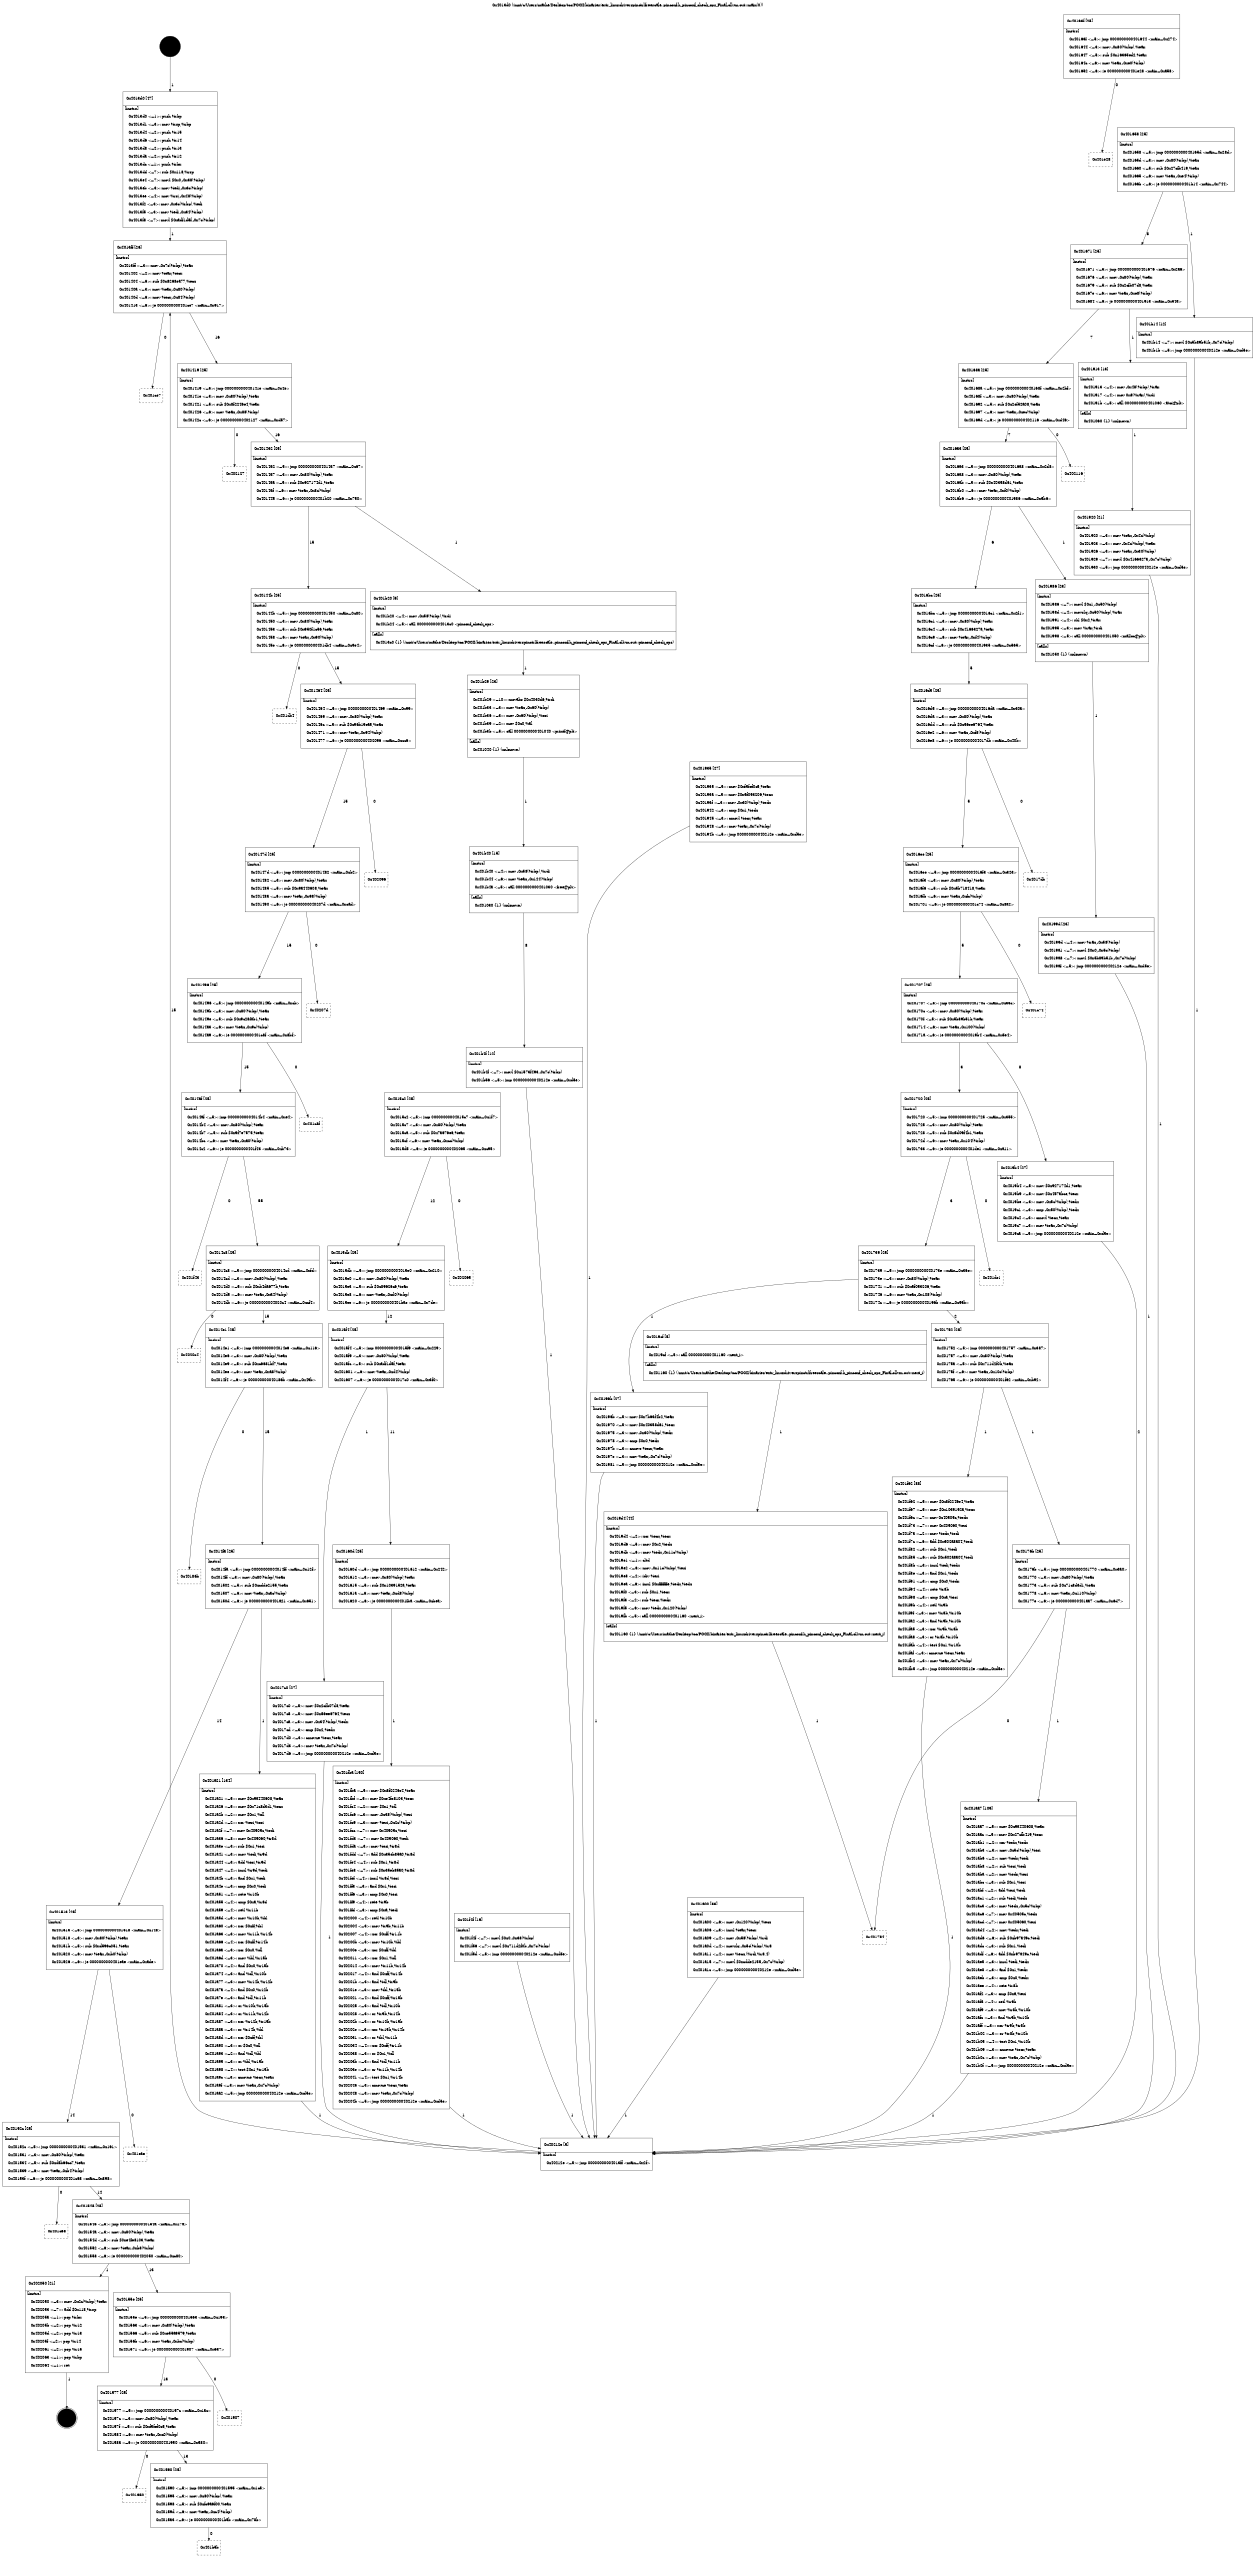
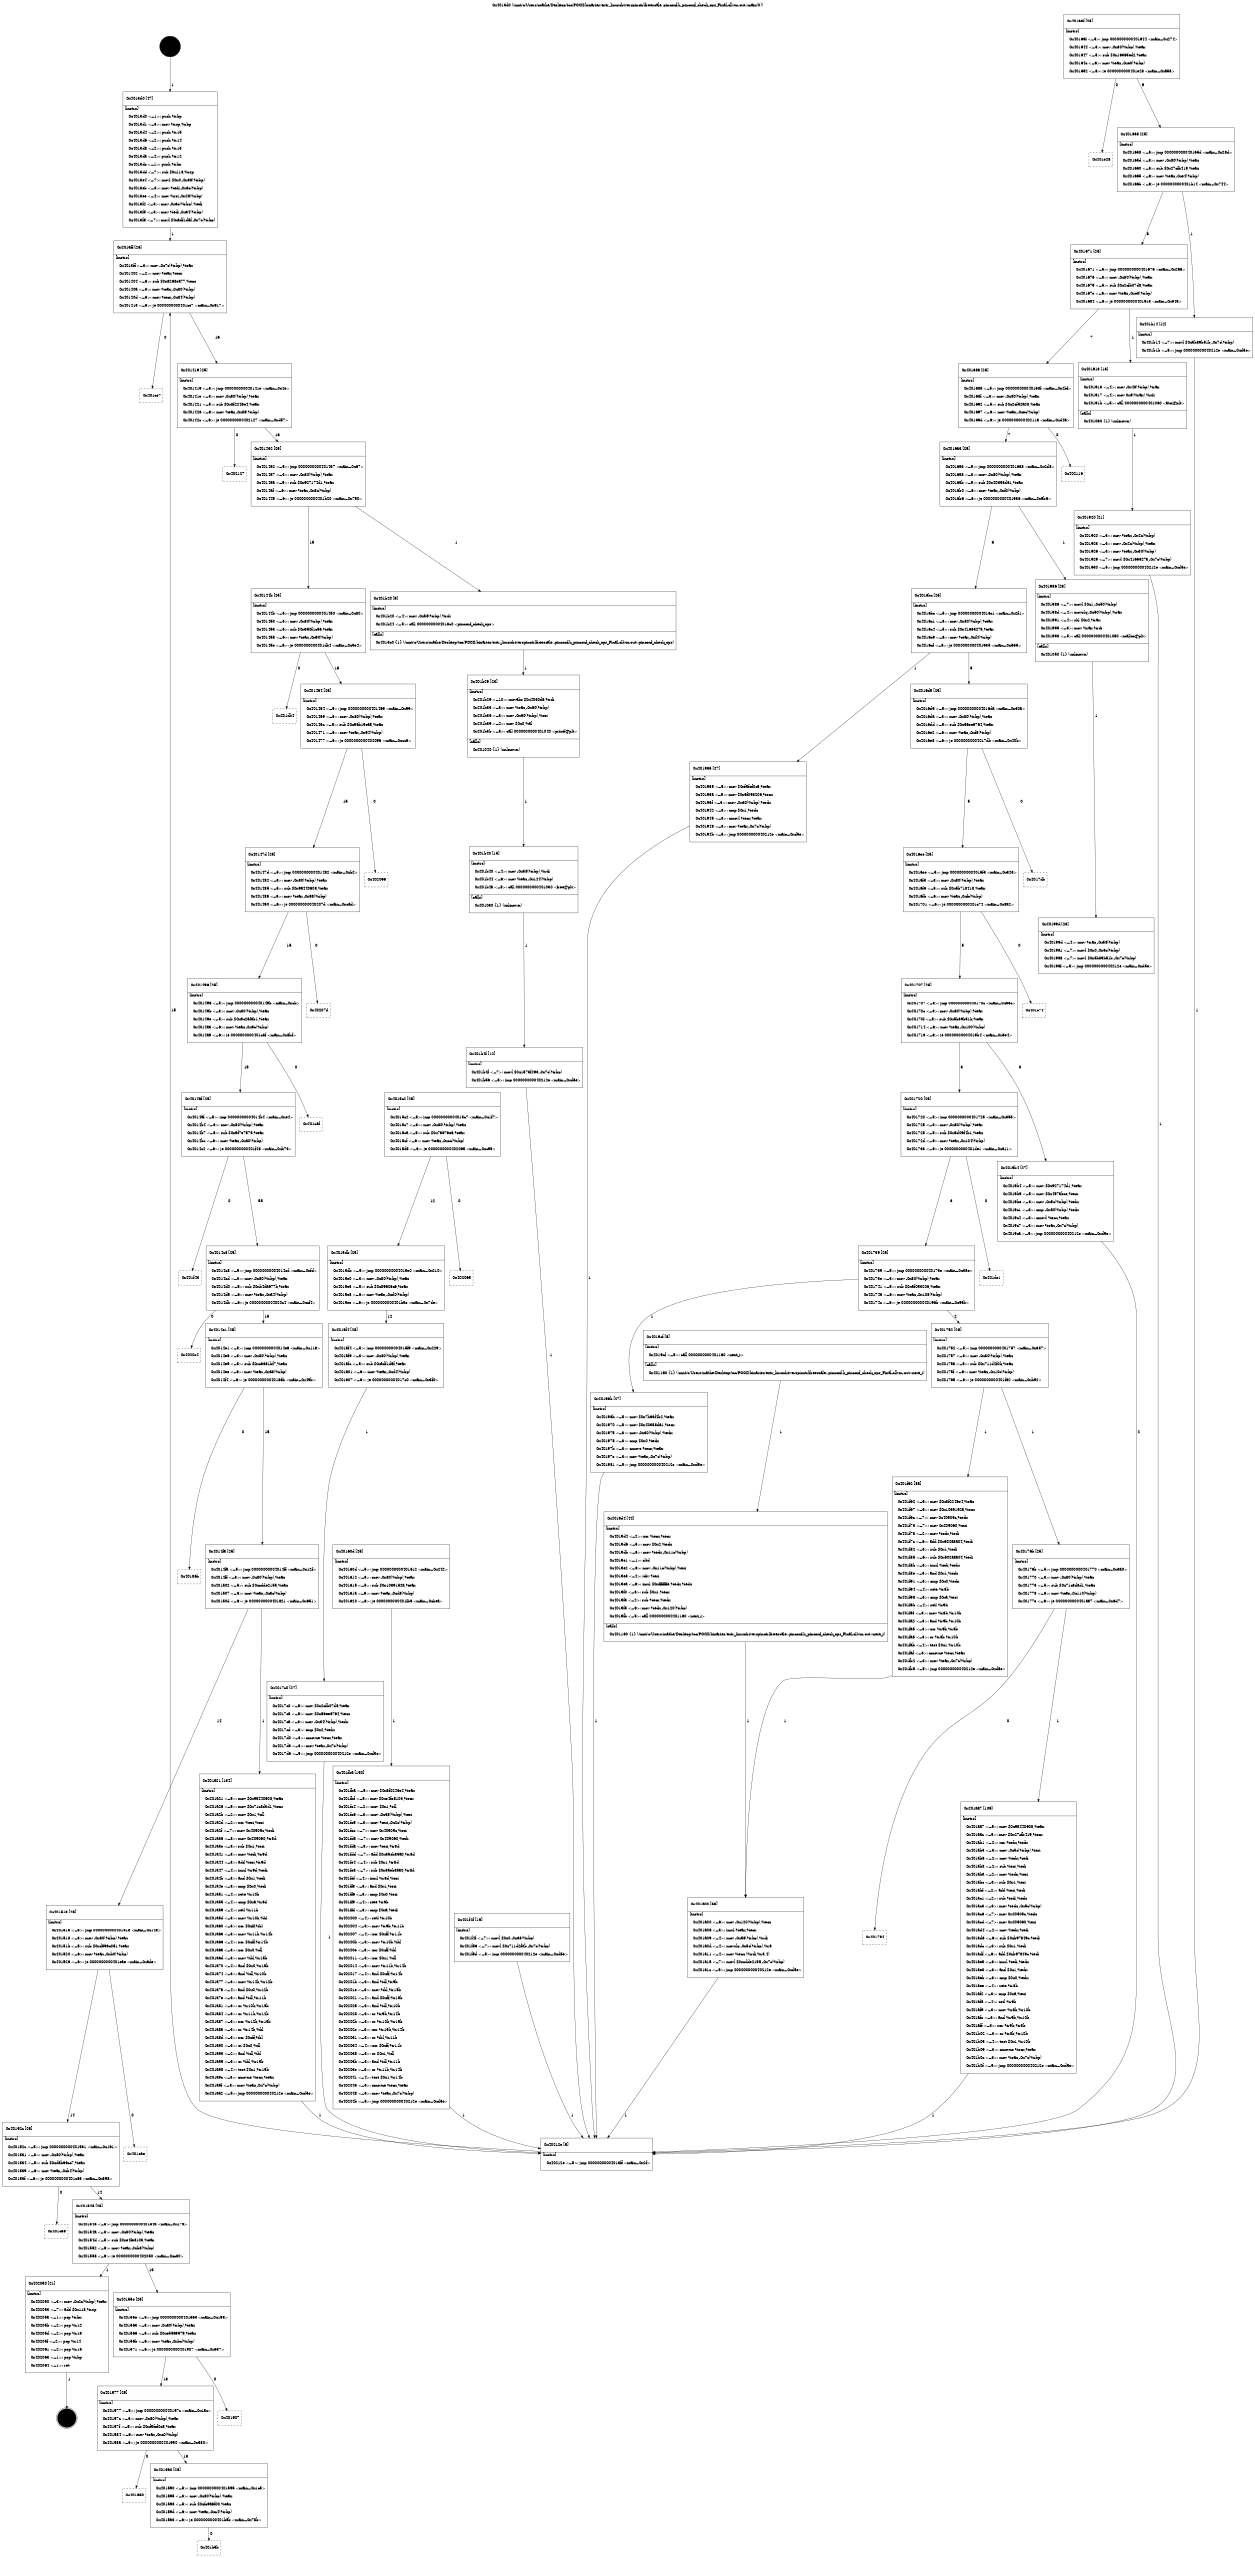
none -> (1148, 102)
none -> (864, 707)
(526, 946) -> (526, 946)
(389, 1465) -> none
(824, 1784) -> (746, 1768)
(1146, 1784) -> none
(942, 2019) -> (761, 1731)
